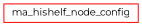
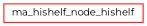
(71, 13) -> (74, 13)
